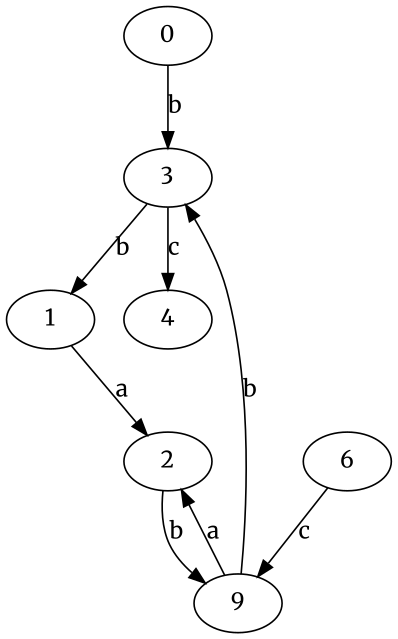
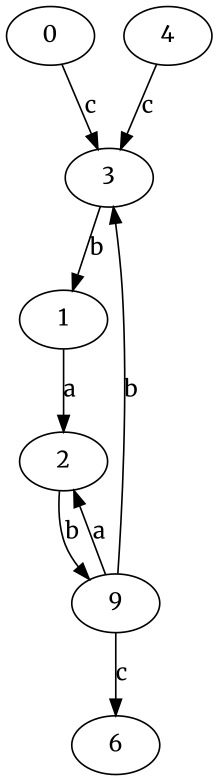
(175, 107) -> (90, 107)
(168, 240) -> (142, 99)
(298, 526) -> (116, 666)
